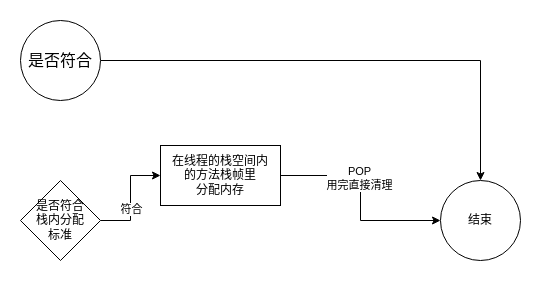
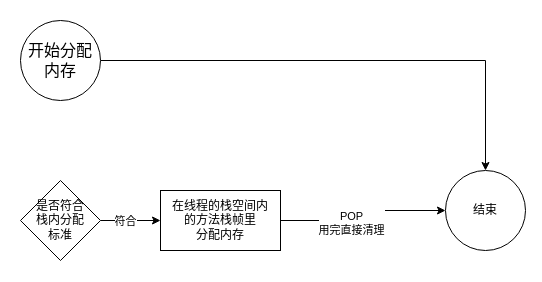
(61, 61) -> (61, 61)
(221, 176) -> (221, 221)
(481, 221) -> (486, 211)
